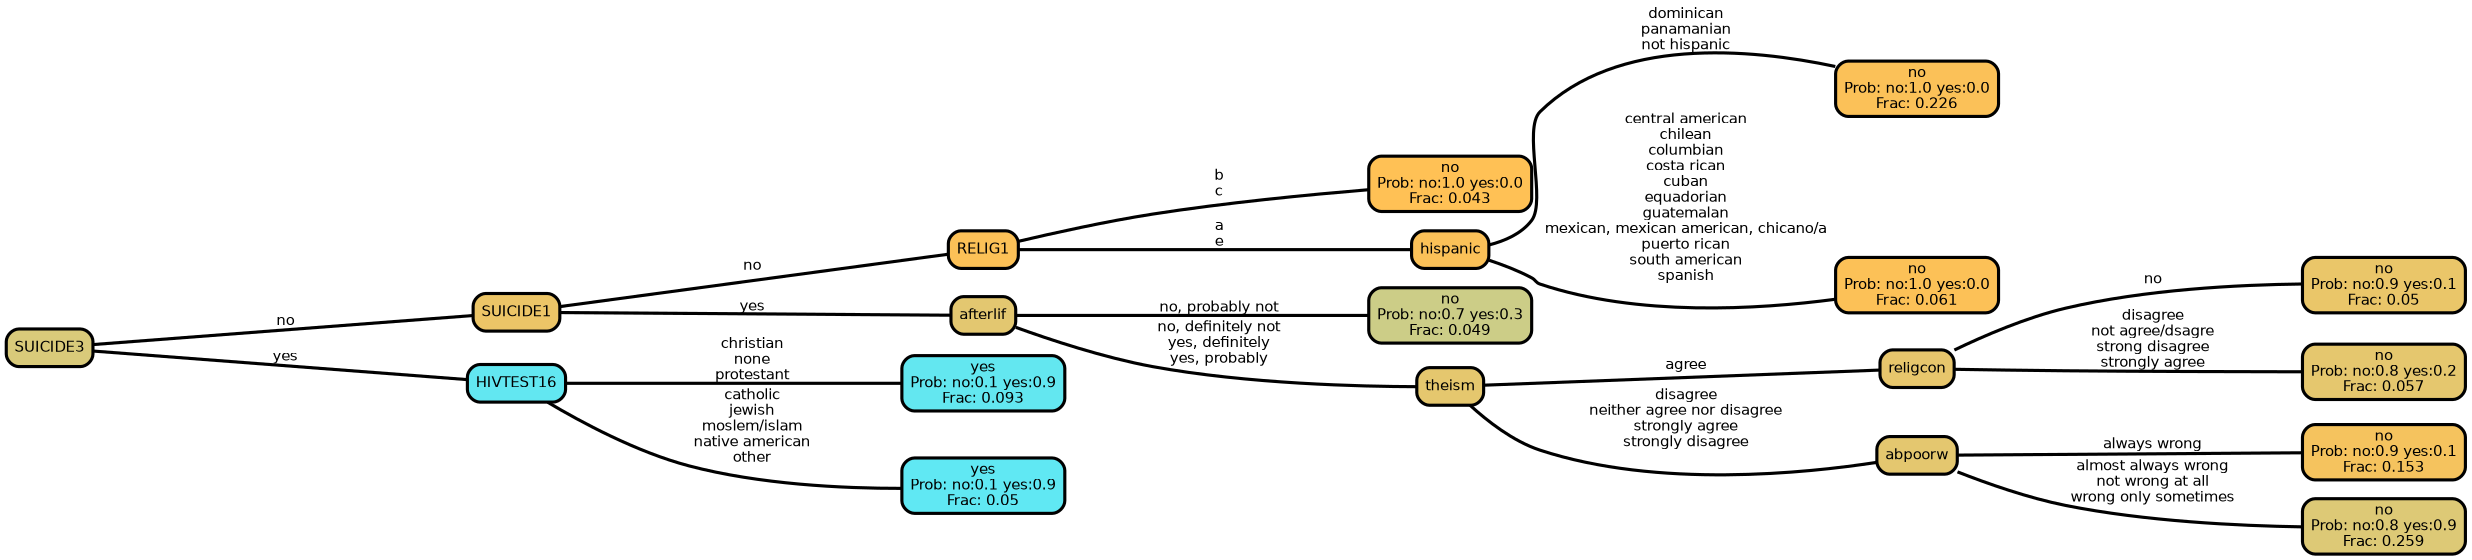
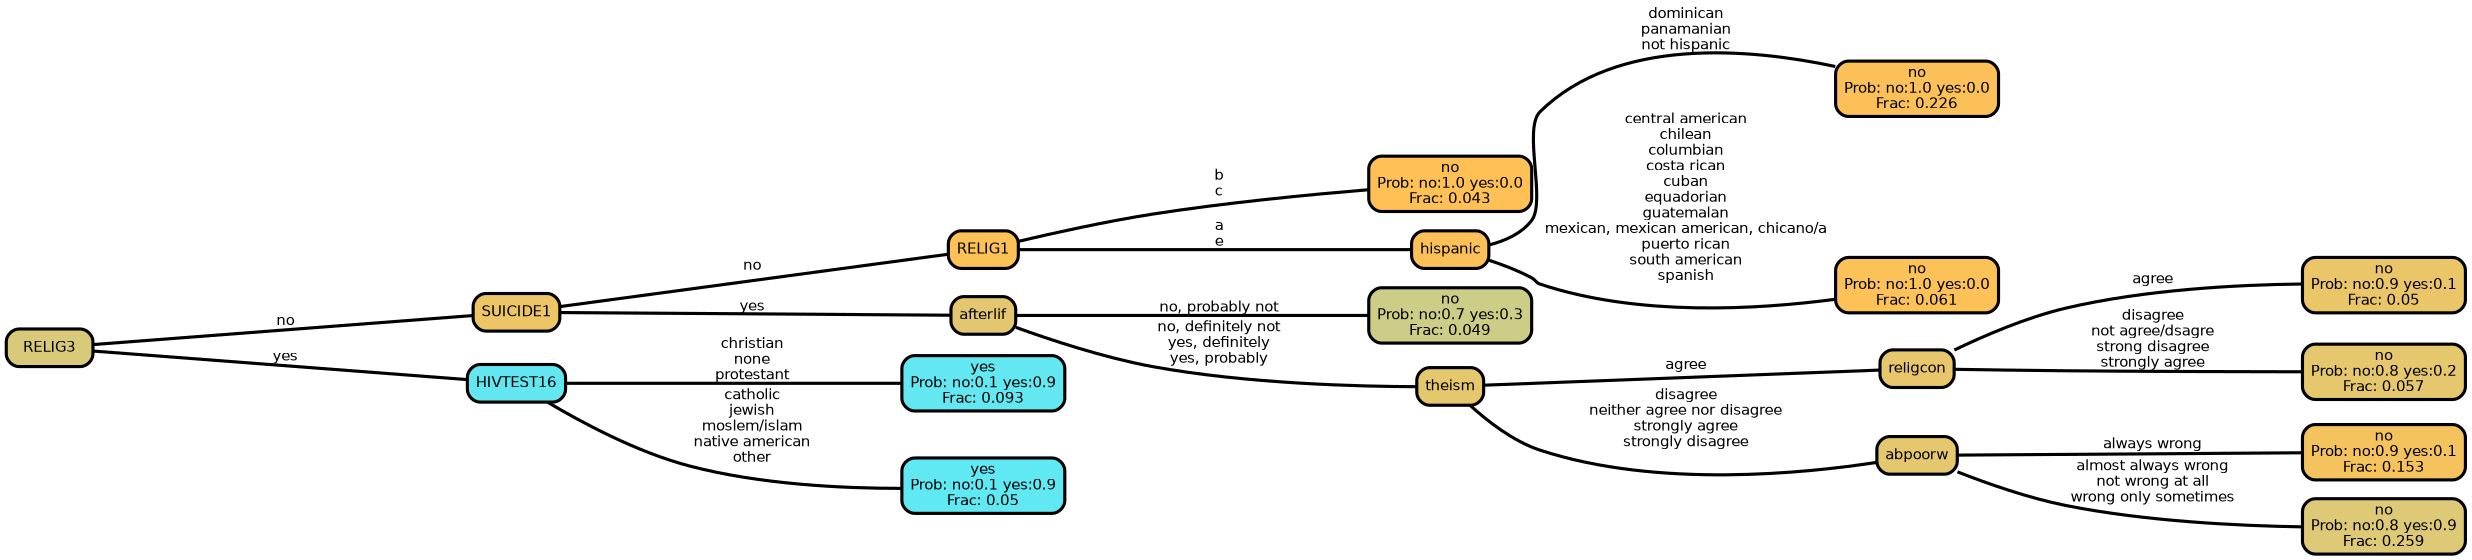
(2151, 279) -> (2151, 279)
(50, 348) -> (50, 348)
